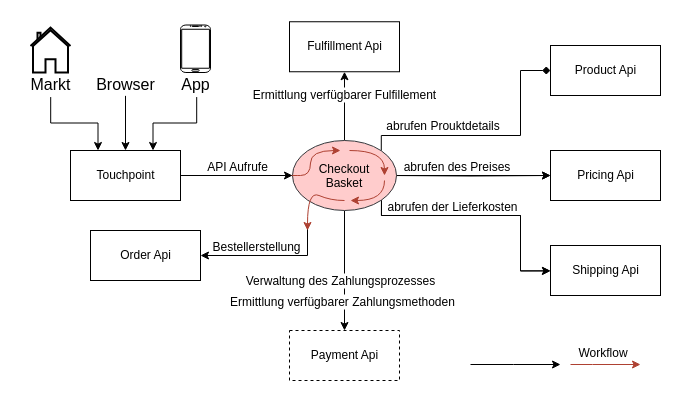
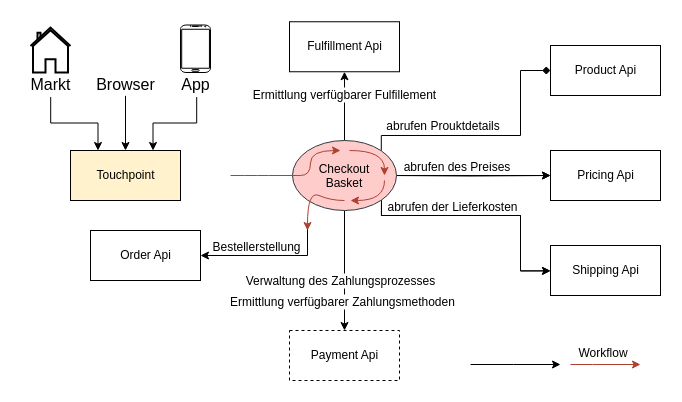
(126, 176) -> (126, 176)
(205, 176) -> none
